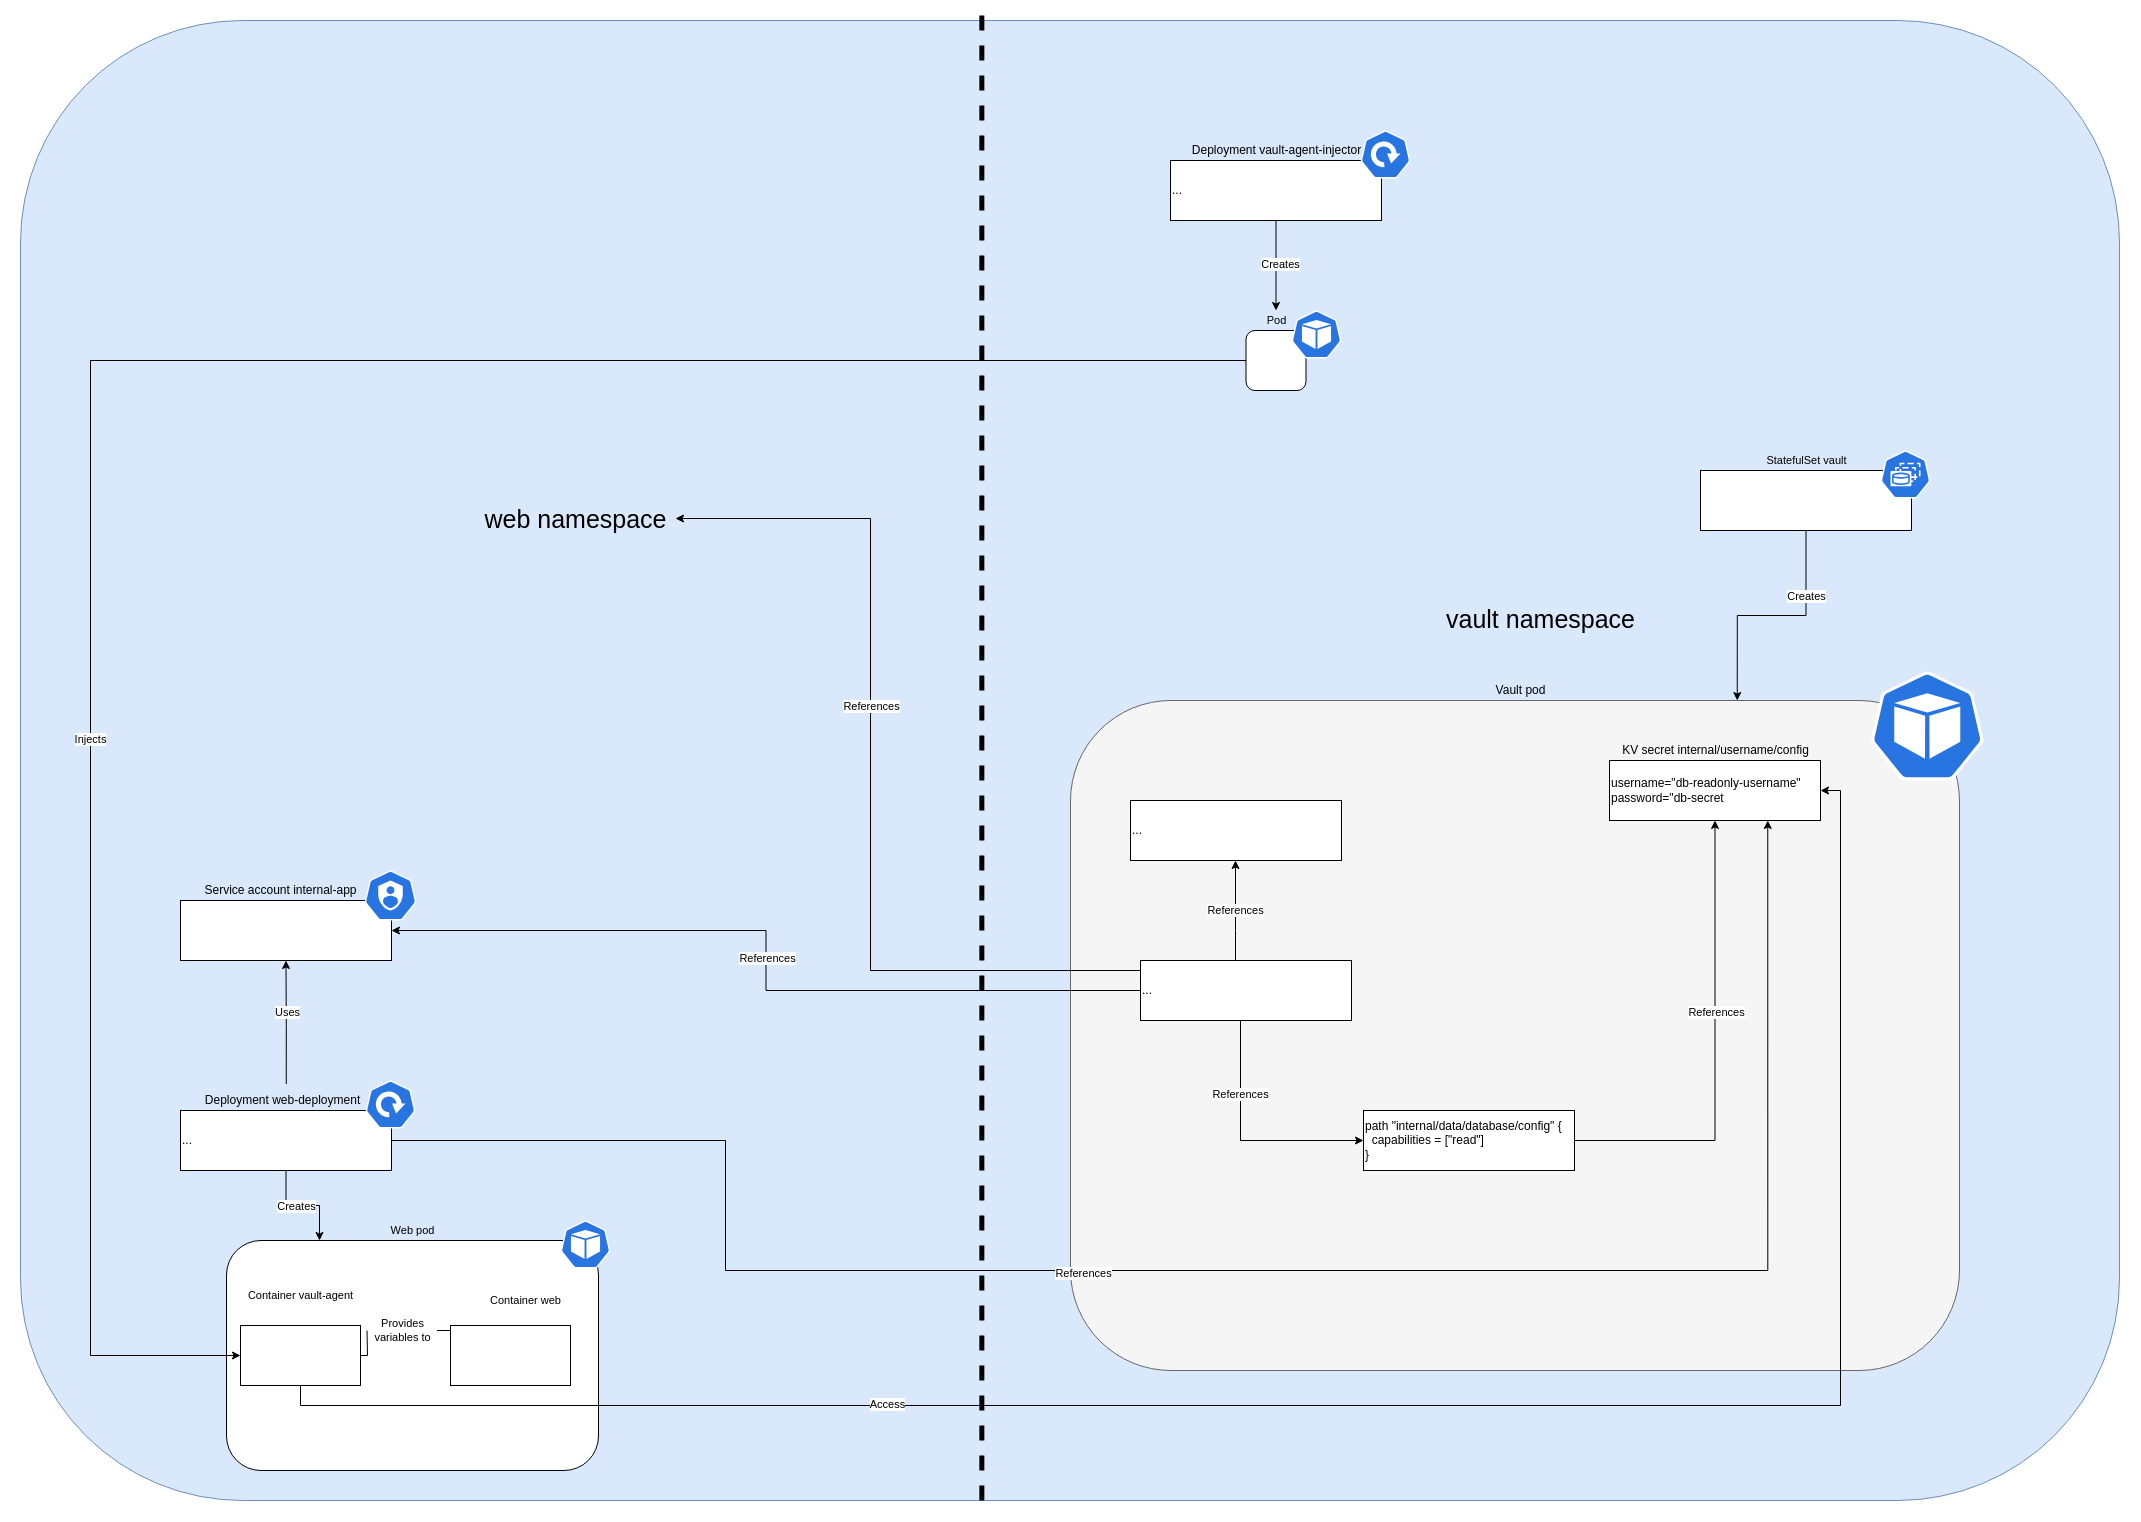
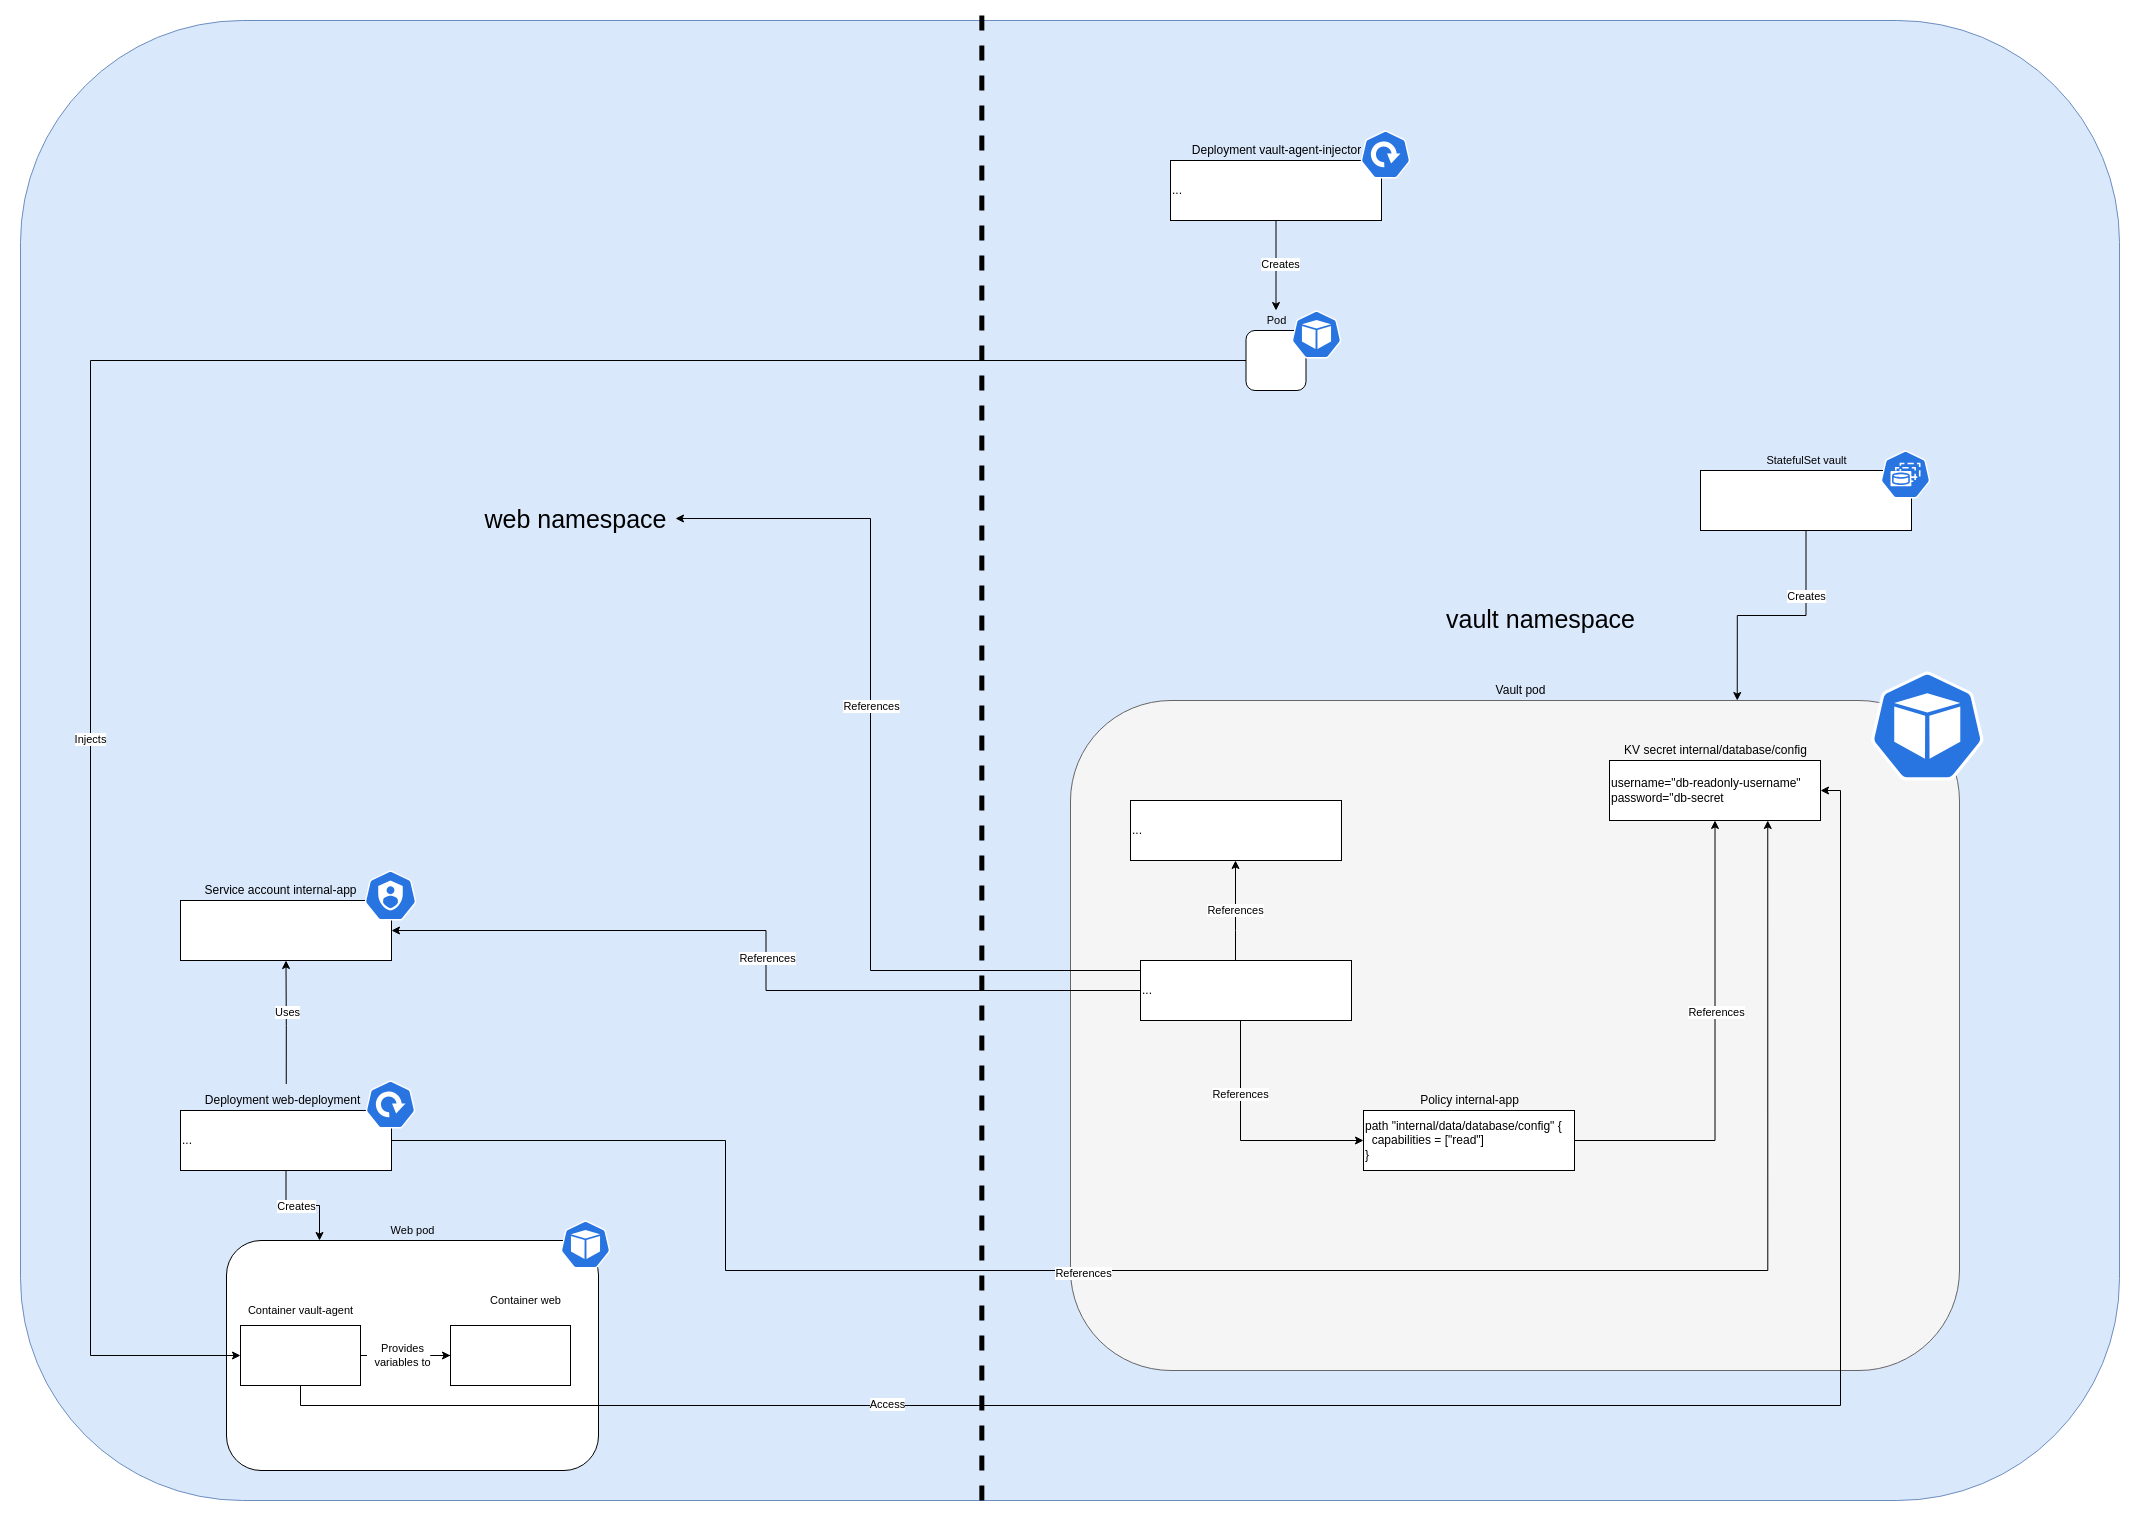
(1716, 751) -> (1716, 751)
none -> (1469, 1101)
(301, 1296) -> (301, 1311)
(402, 1331) -> (402, 1356)
